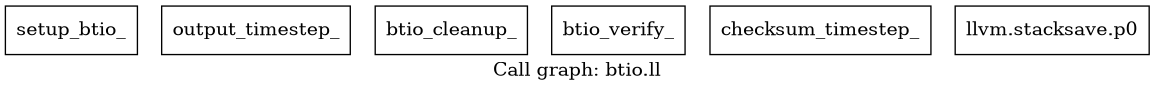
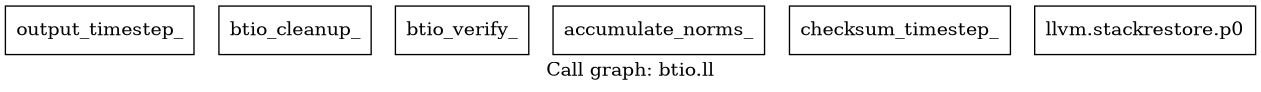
(71, 30) -> none
none -> (659, 30)
(1052, 30) -> none
none -> (1145, 30)
